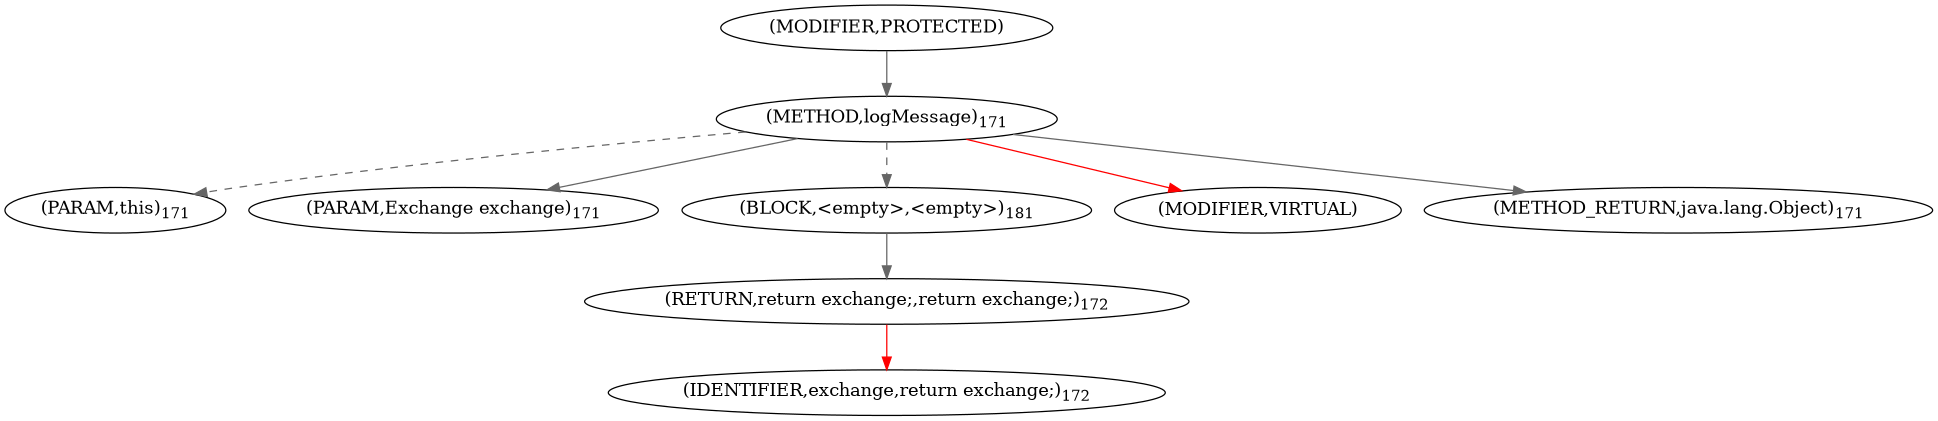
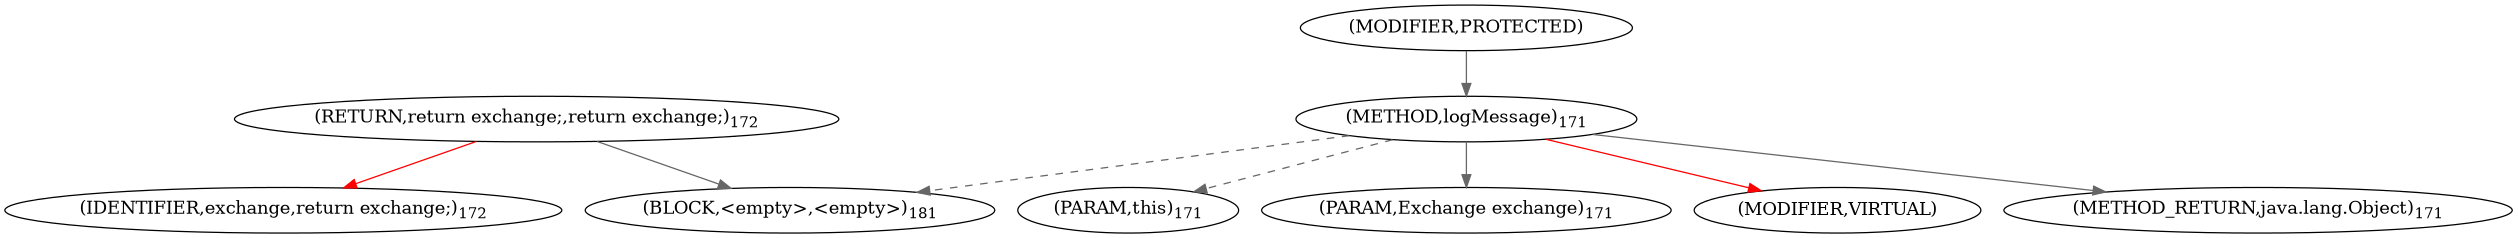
(887, 250) -> (658, 163)
